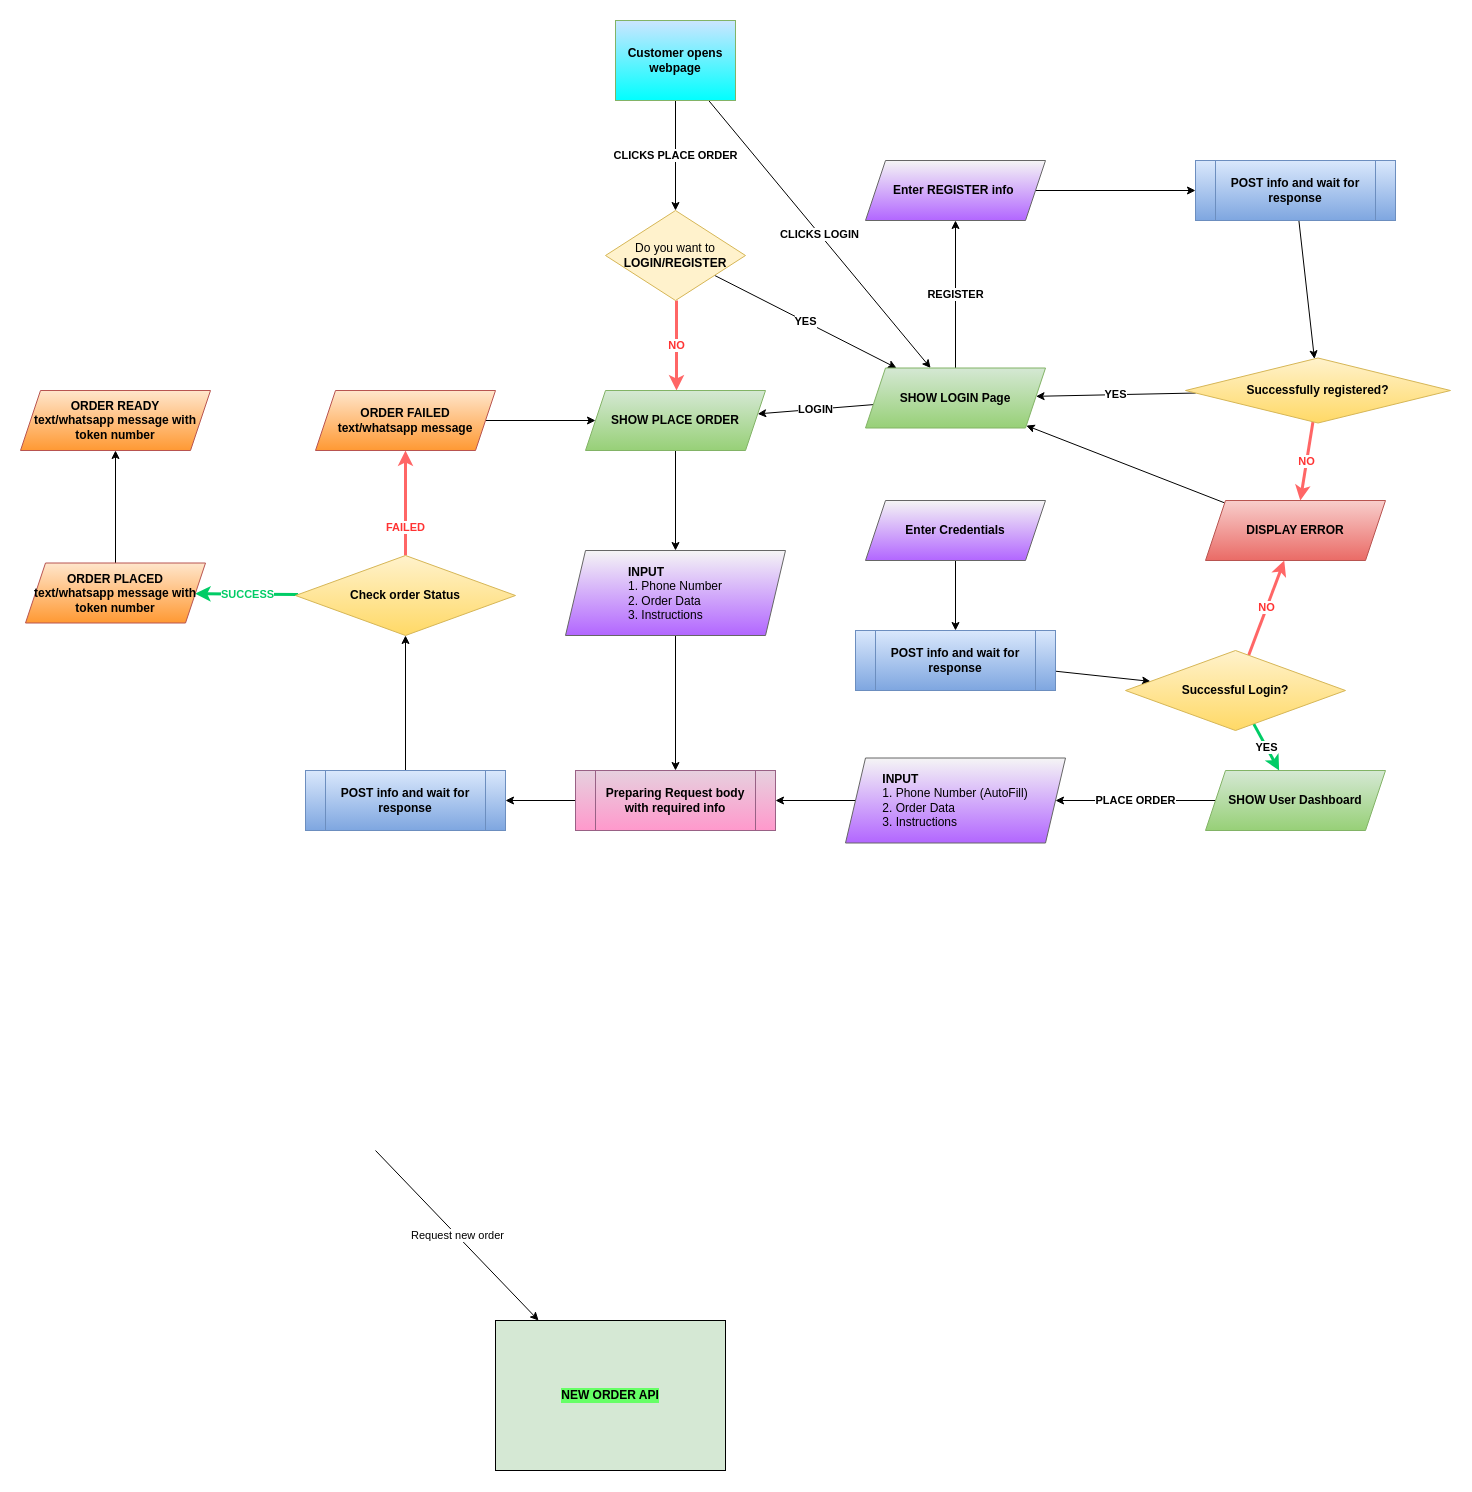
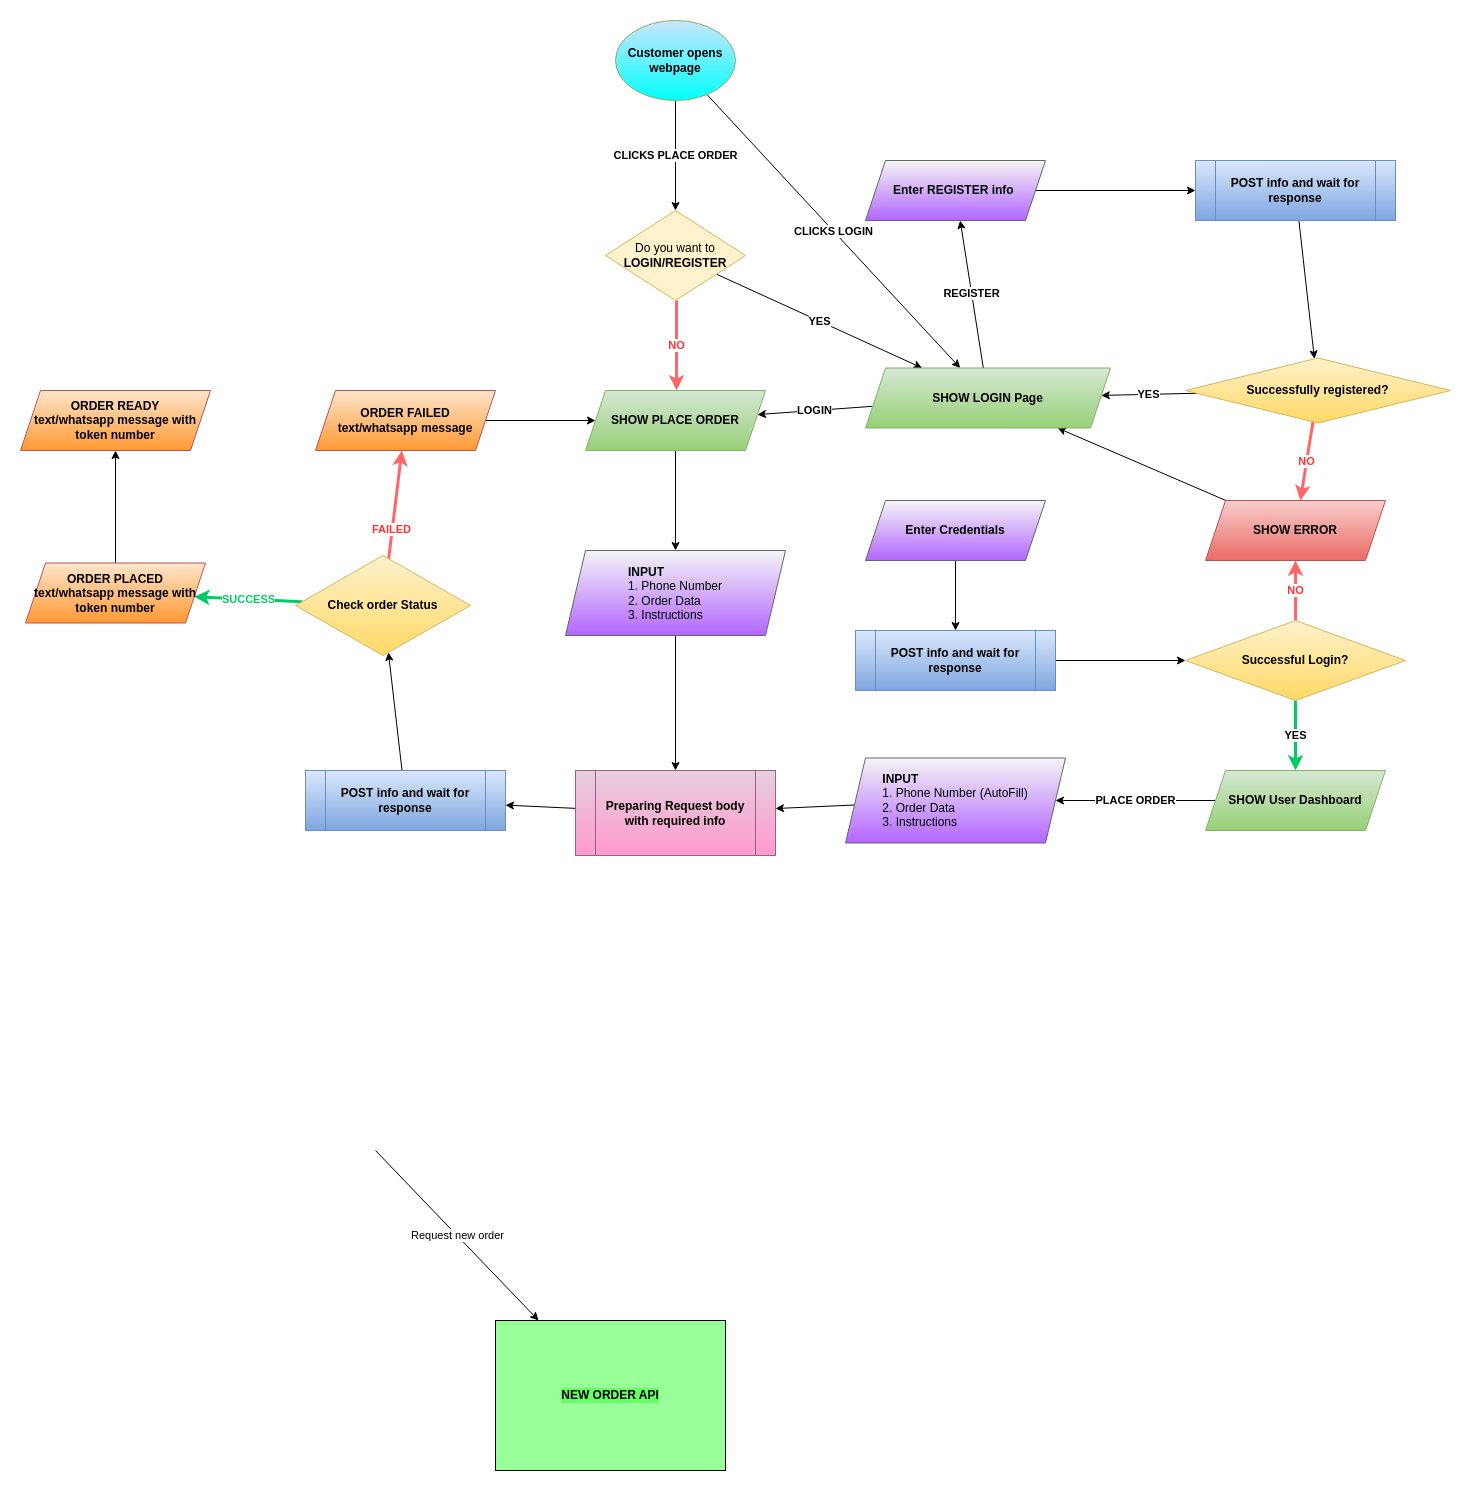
(676, 61) -> (676, 61)
(956, 398) -> (988, 398)
(1296, 531) -> (1296, 531)
(406, 596) -> (383, 606)
(1236, 691) -> (1296, 661)
(676, 801) -> (676, 813)
(611, 1396) -> (611, 1396)
